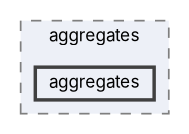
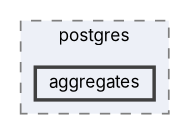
(95, 37) -> (95, 37)
